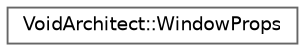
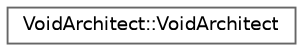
(153, 26) -> (152, 26)
